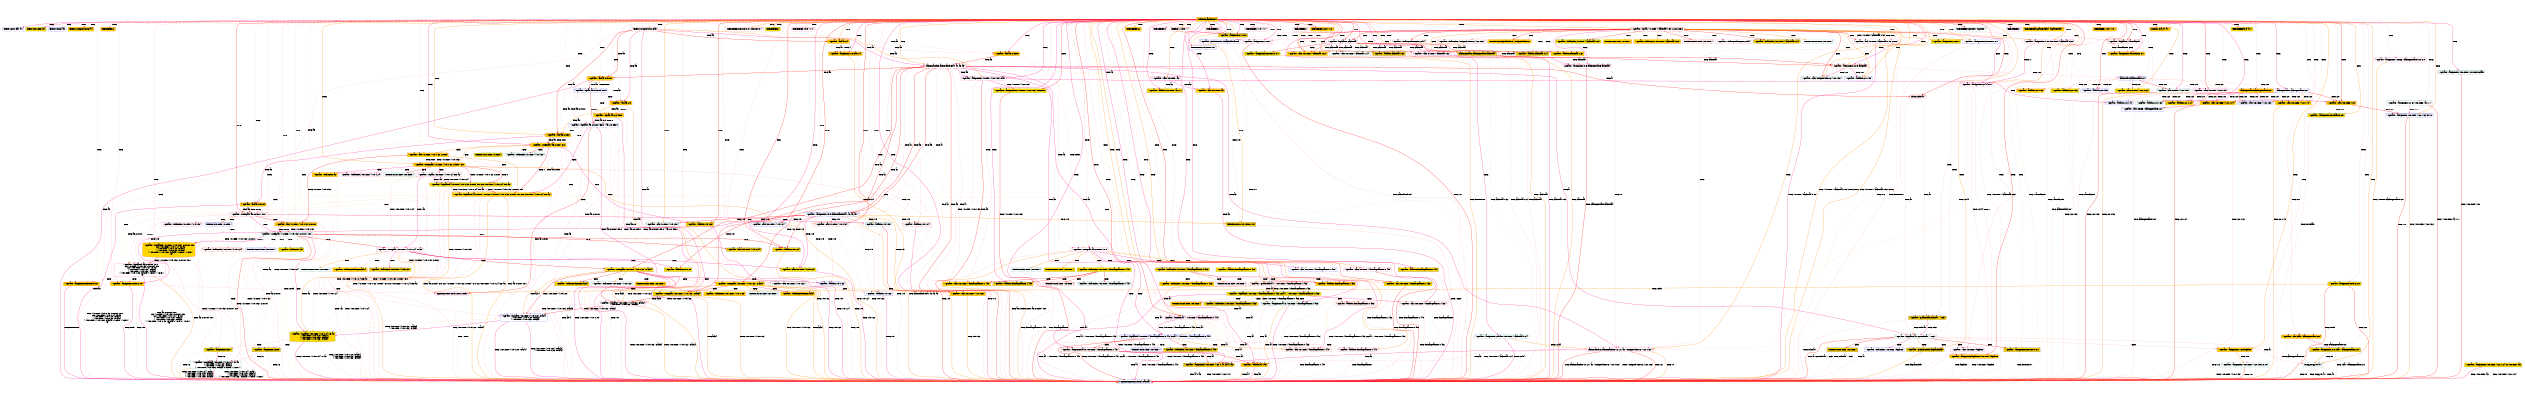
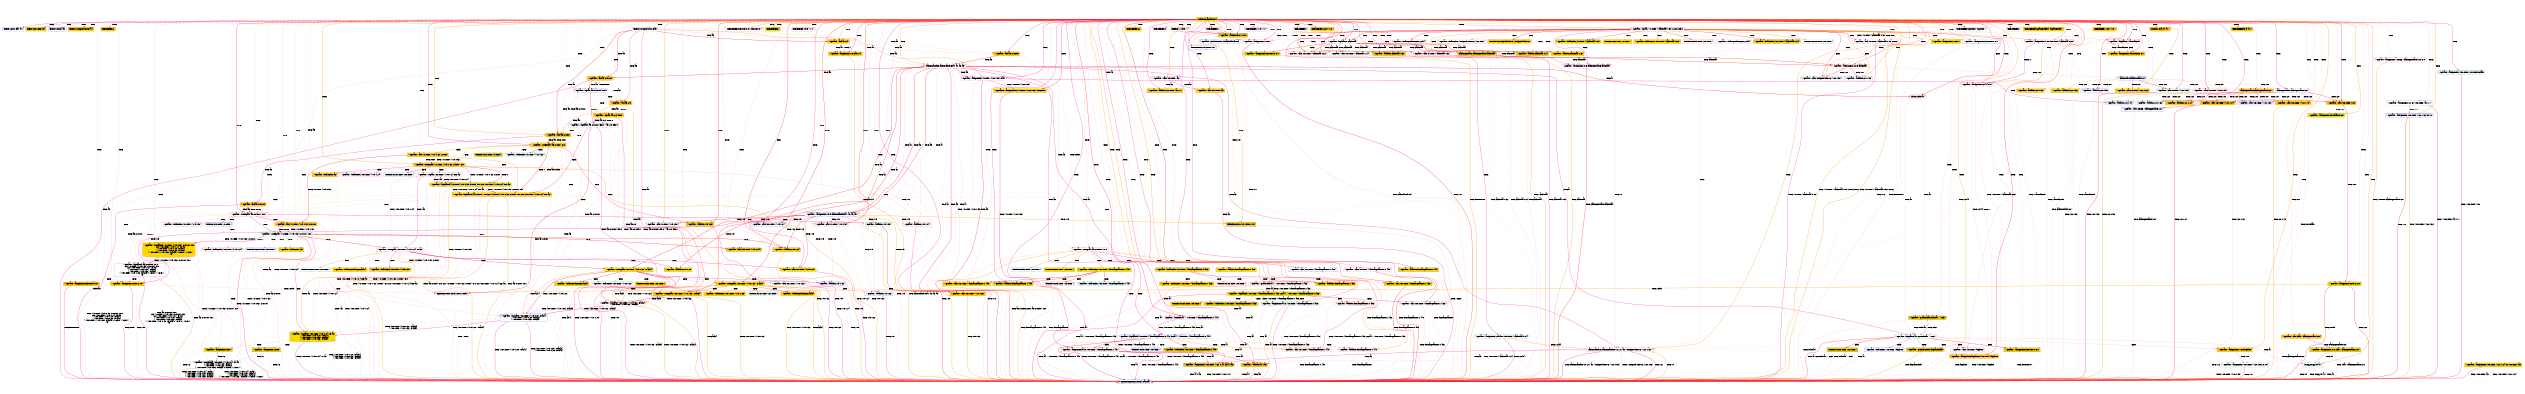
(1785, 31) -> (1785, 31)
(766, 37) -> (766, 37)
(1307, 54) -> (1307, 54)
(2375, 109) -> (2348, 193)
